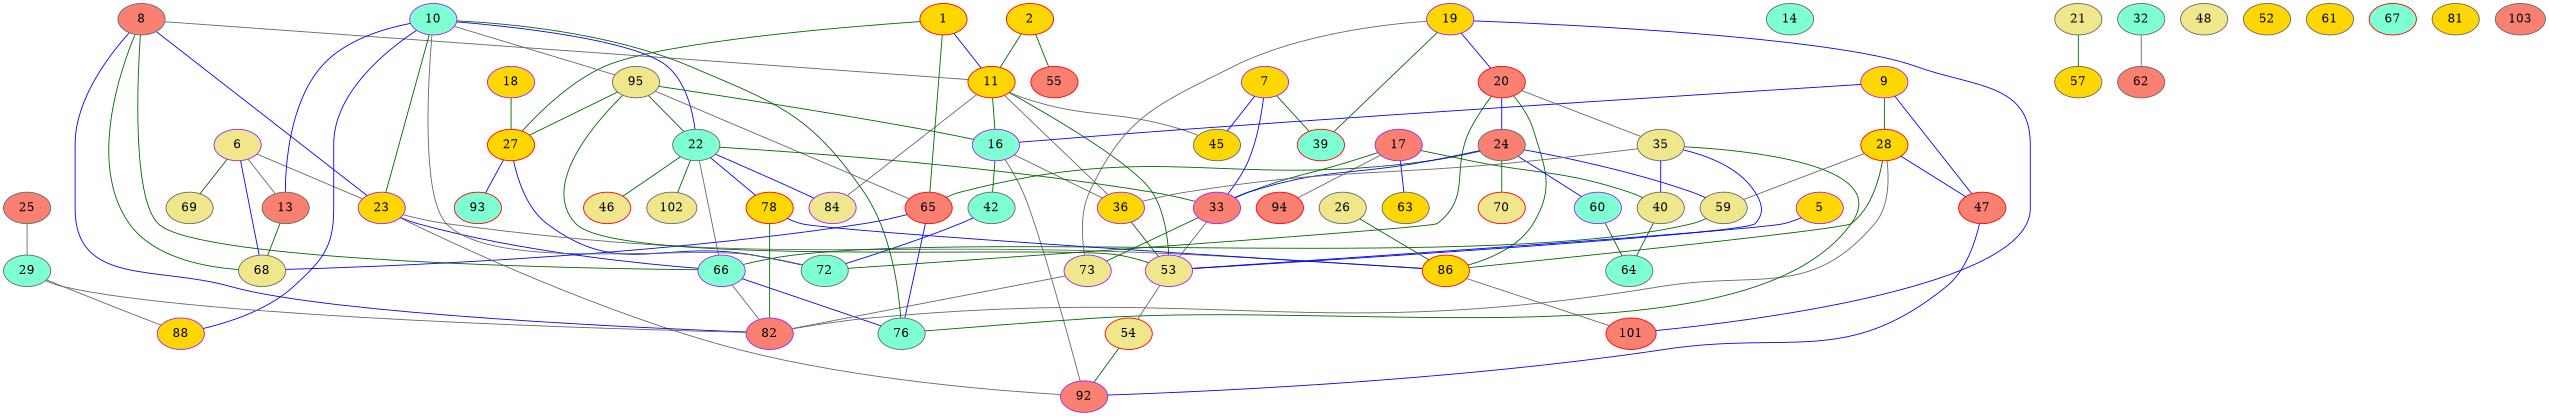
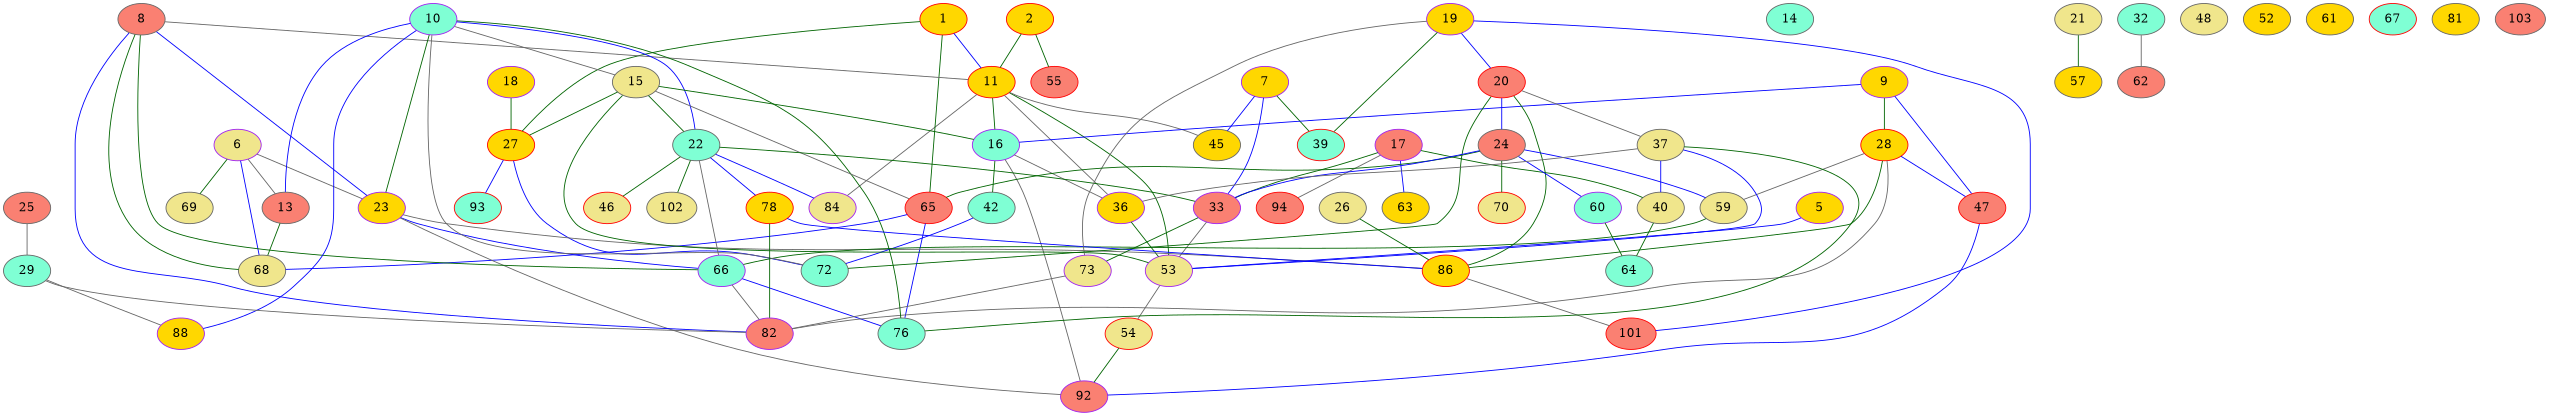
(636, 82) -> (636, 82)
(1661, 145) -> (1661, 145)
